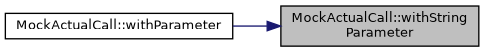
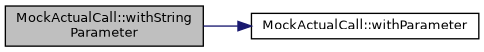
(250, 26) -> (221, 26)
